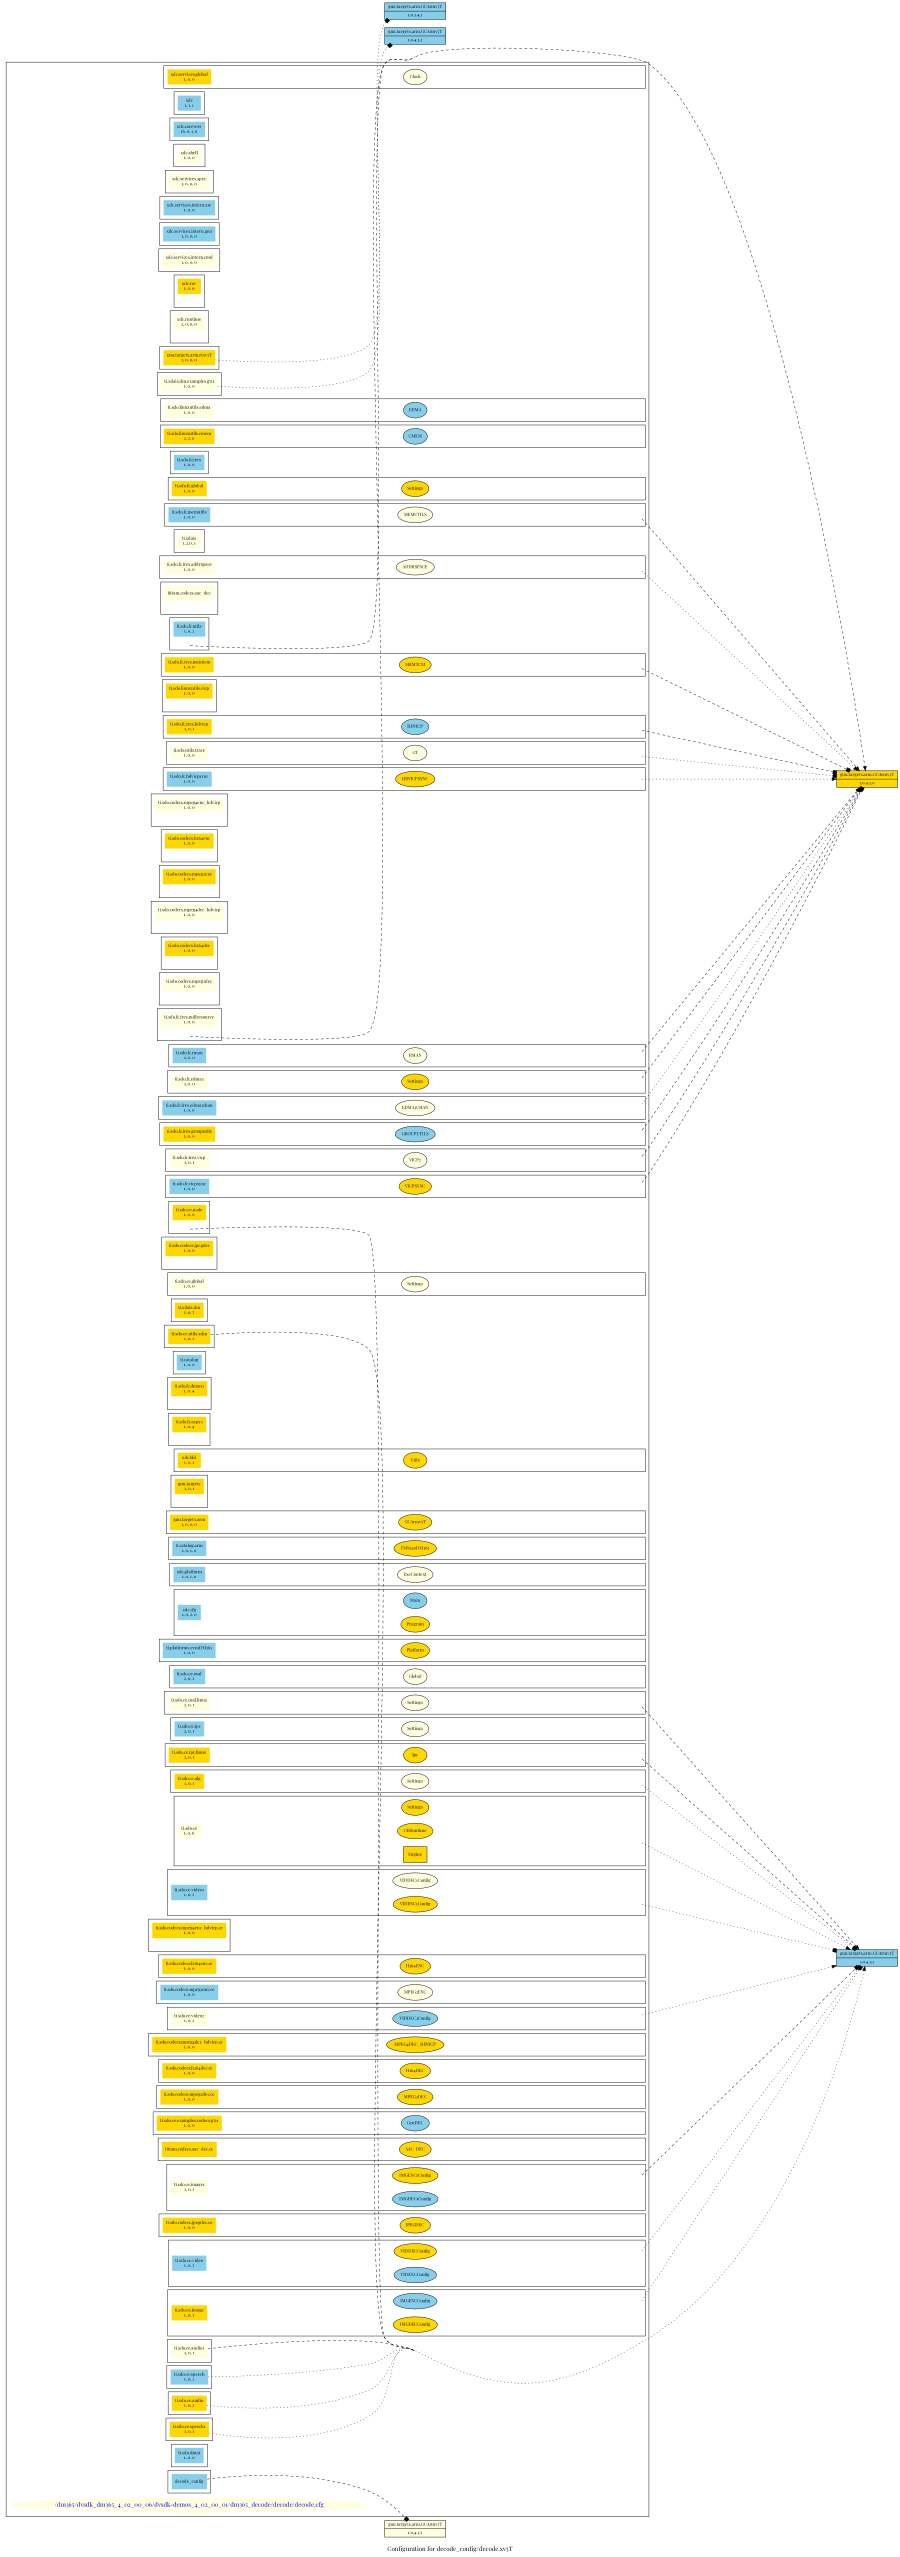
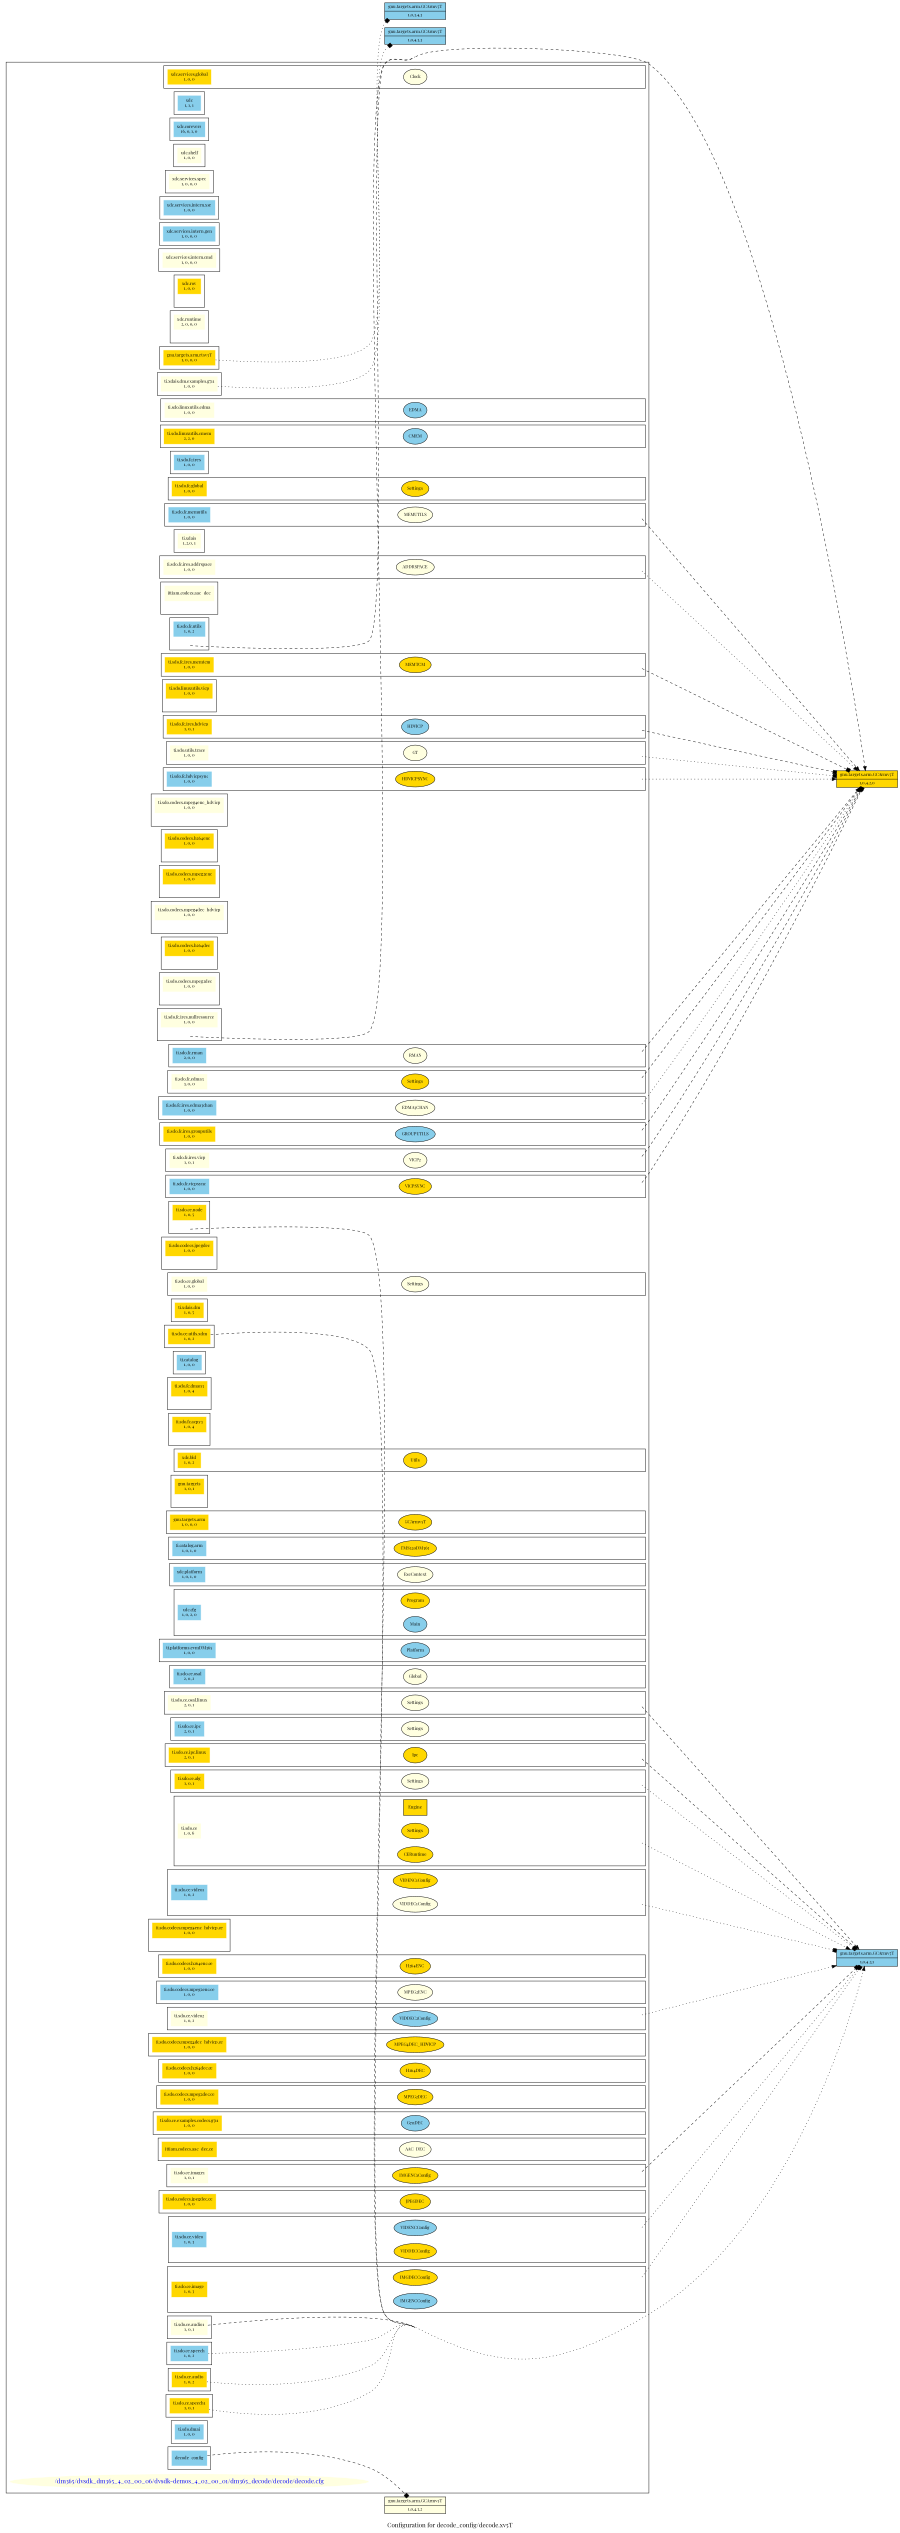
(189, 1213) -> (189, 1213)
(415, 1650) -> (415, 1650)
(415, 2149) -> (415, 2149)
(415, 2199) -> none
